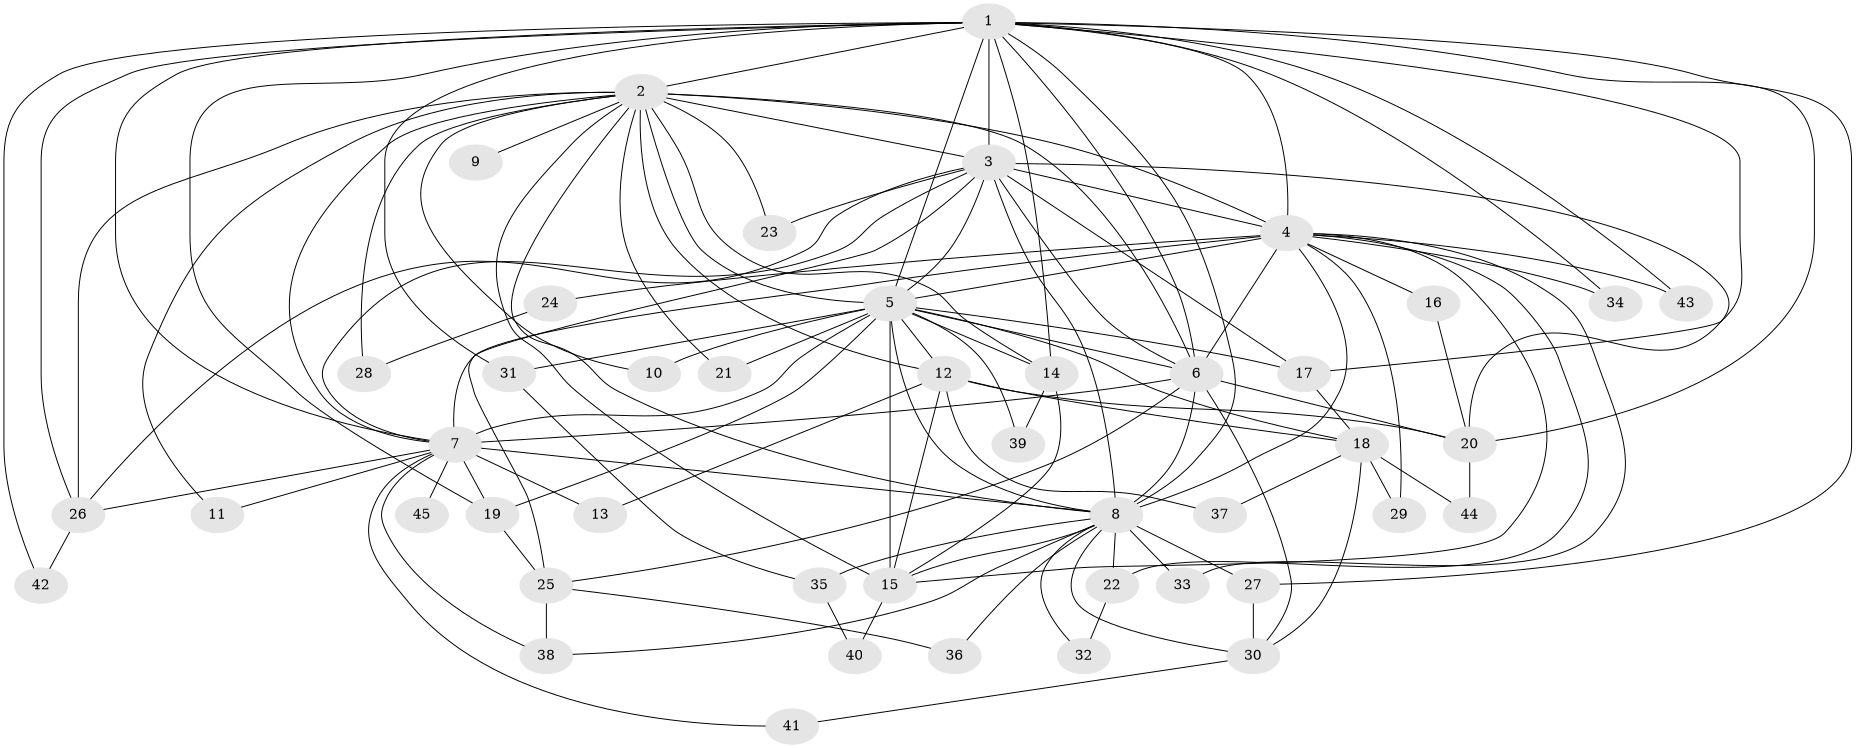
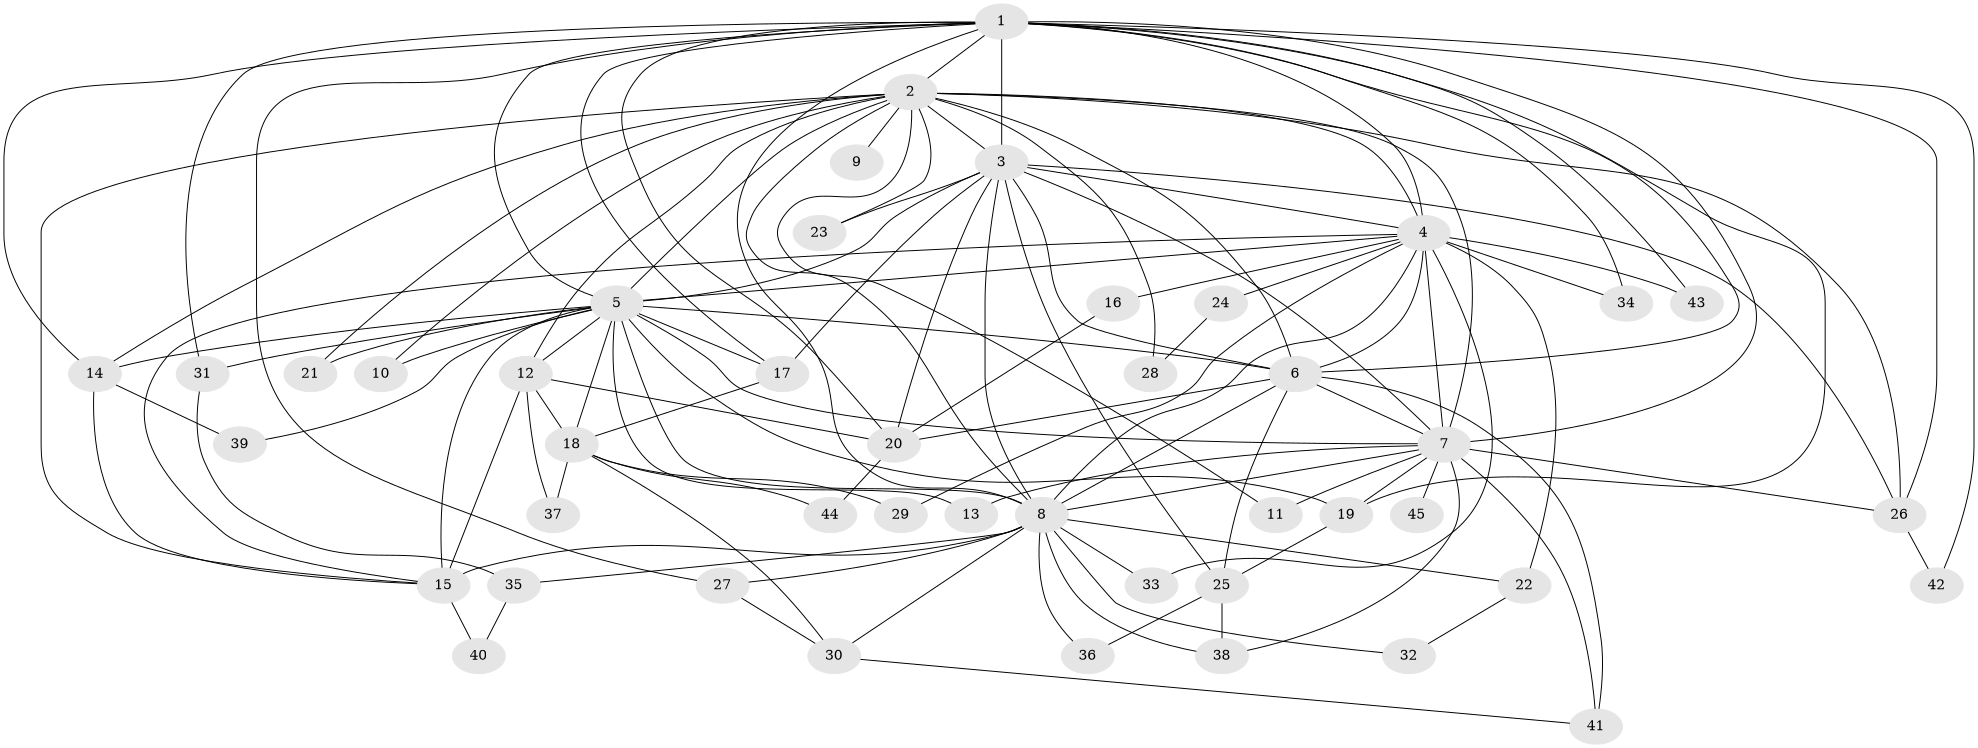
(772, 444) -> (649, 461)
(1271, 512) -> (1532, 468)
